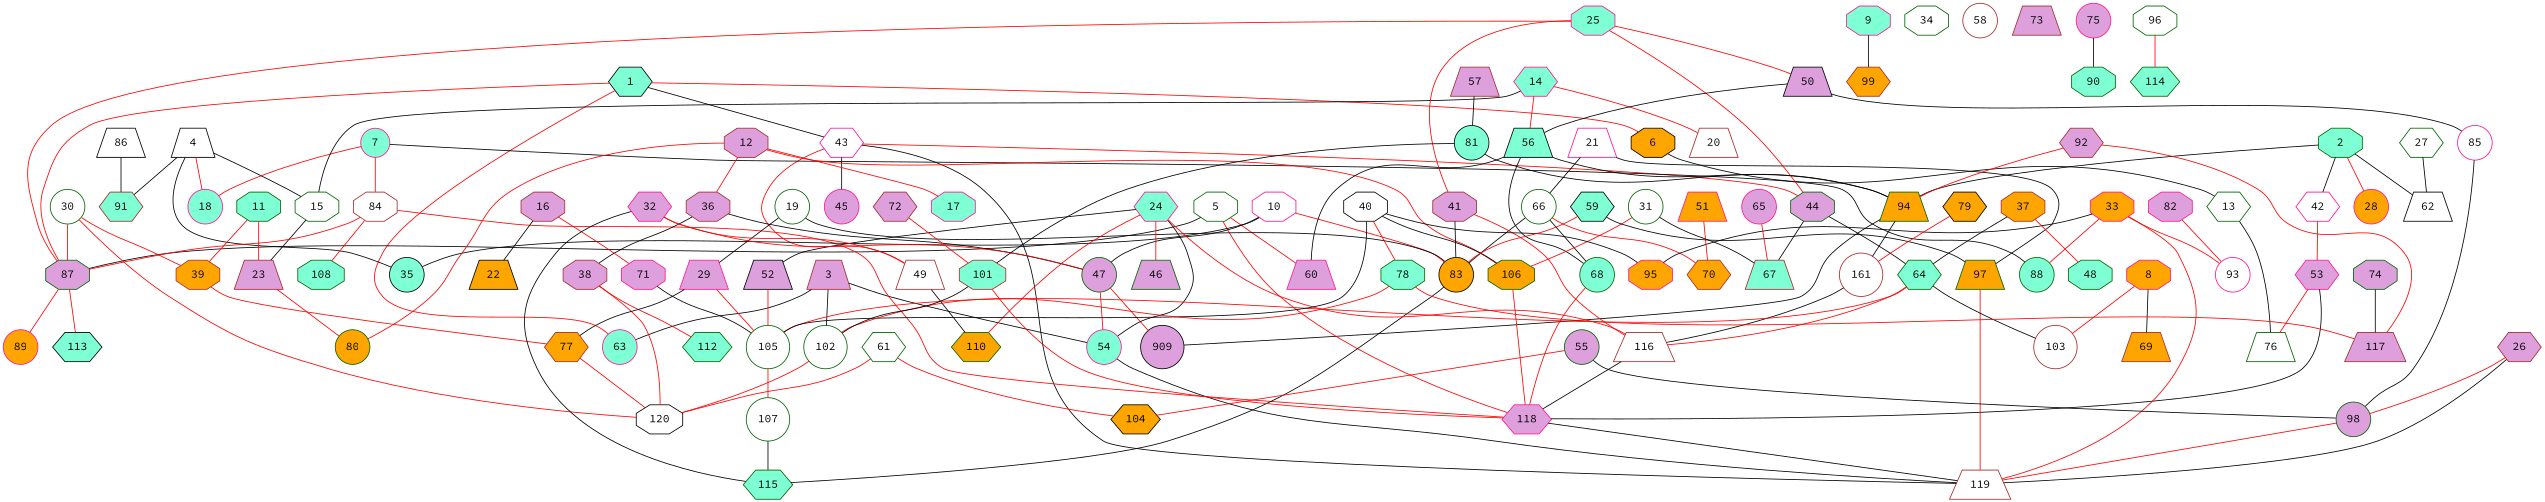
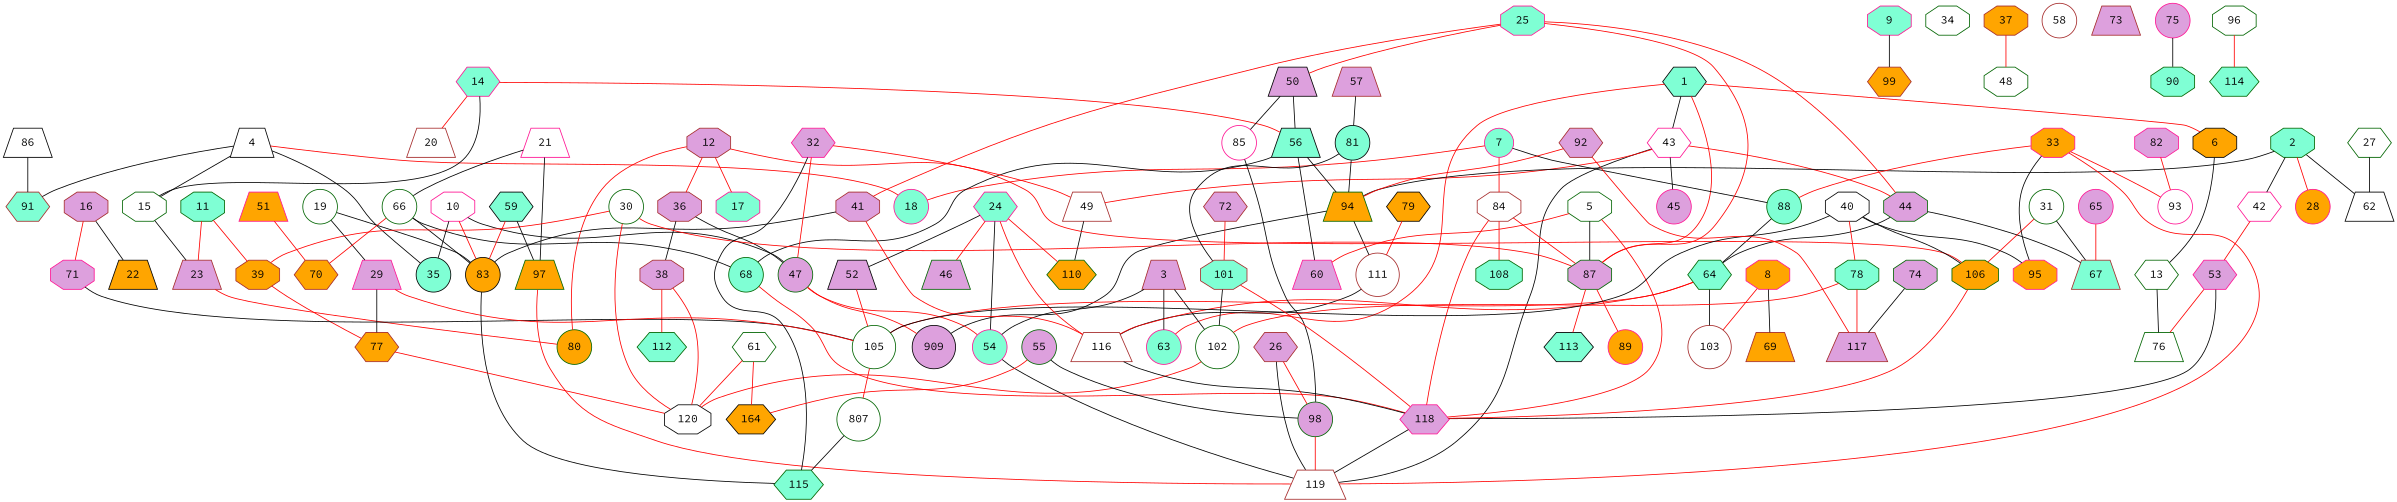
(1960, 245) -> (1740, 247)
(1861, 275) -> (1378, 275)
(2090, 275) -> (2006, 82)
(768, 419) -> (859, 419)
(1136, 419) -> (751, 419)
